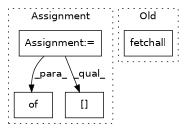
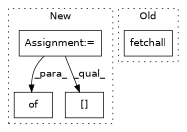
(61, 17) -> (61, 17)
